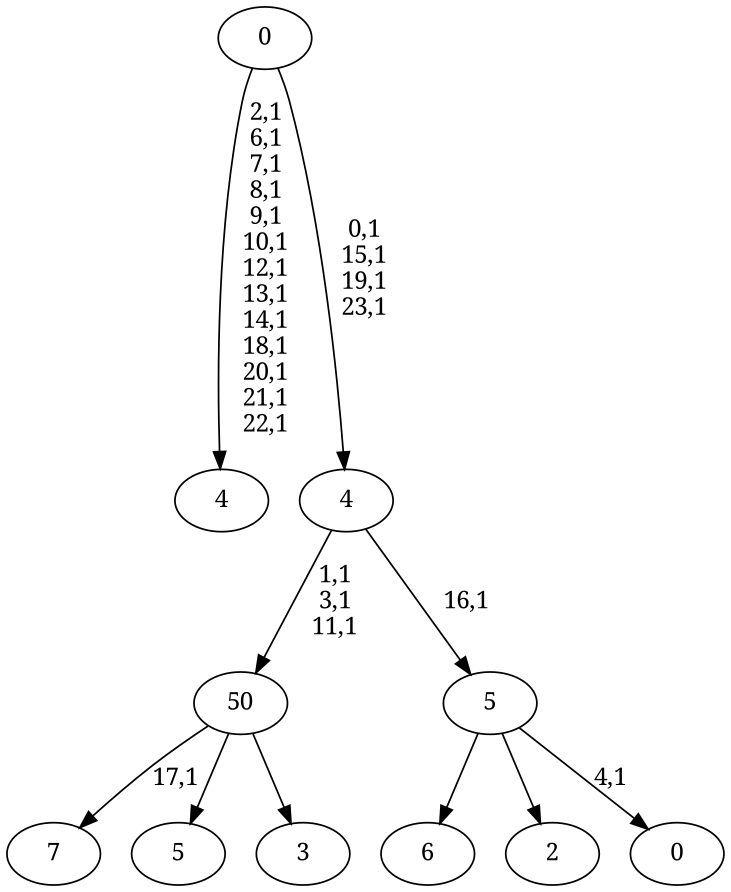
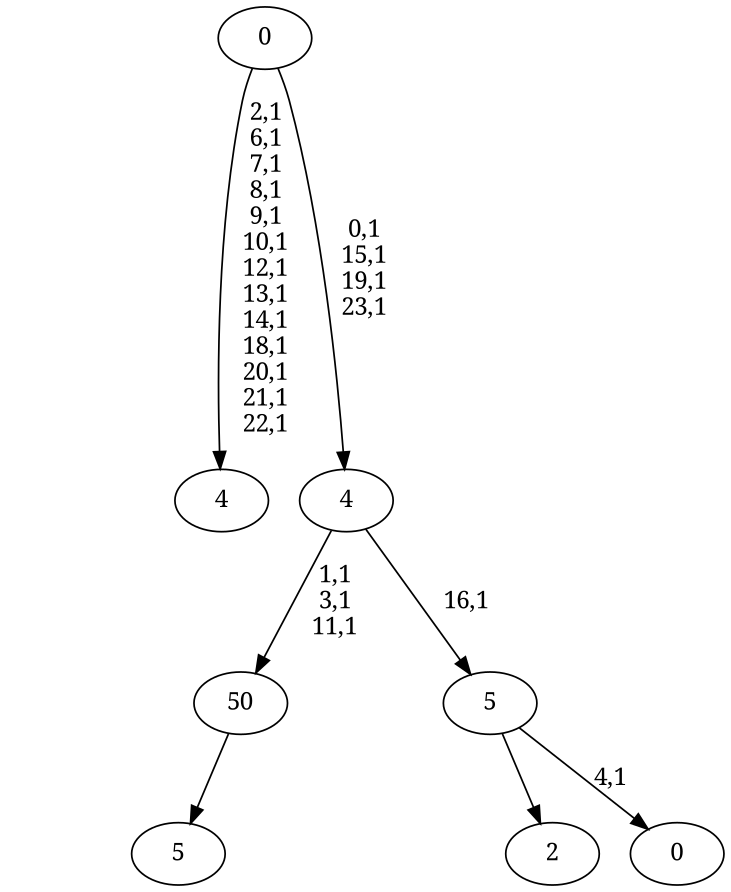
(54, 854) -> none
(303, 854) -> none
(428, 854) -> none
